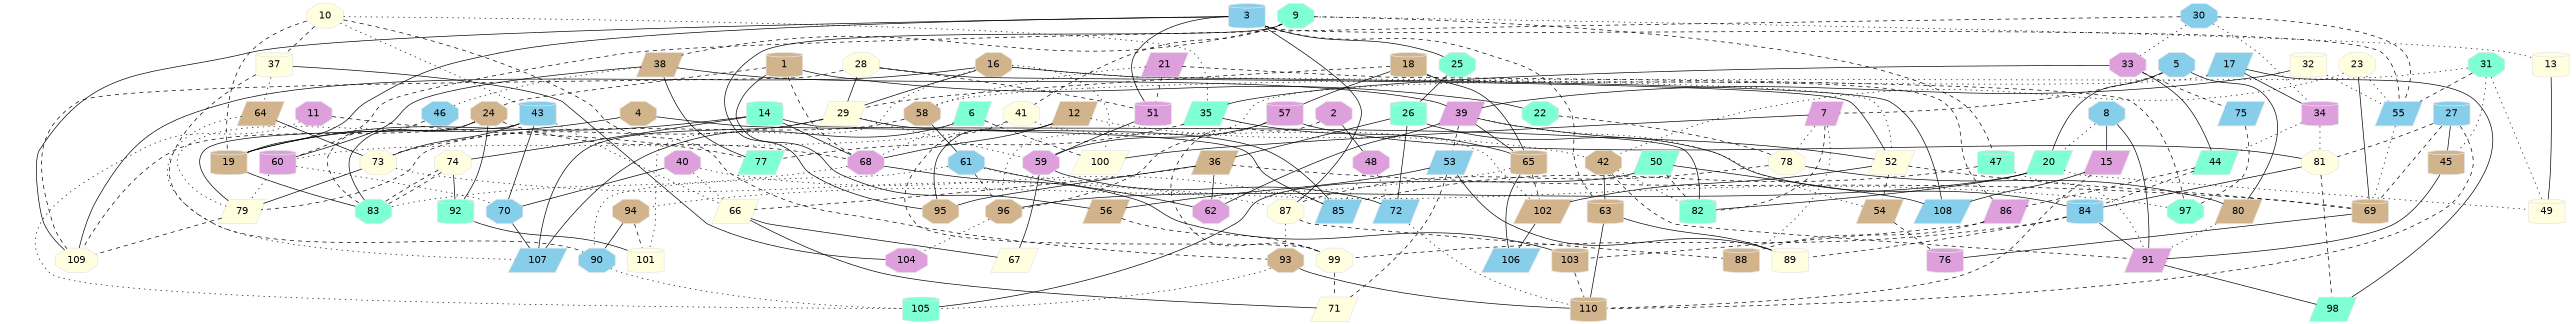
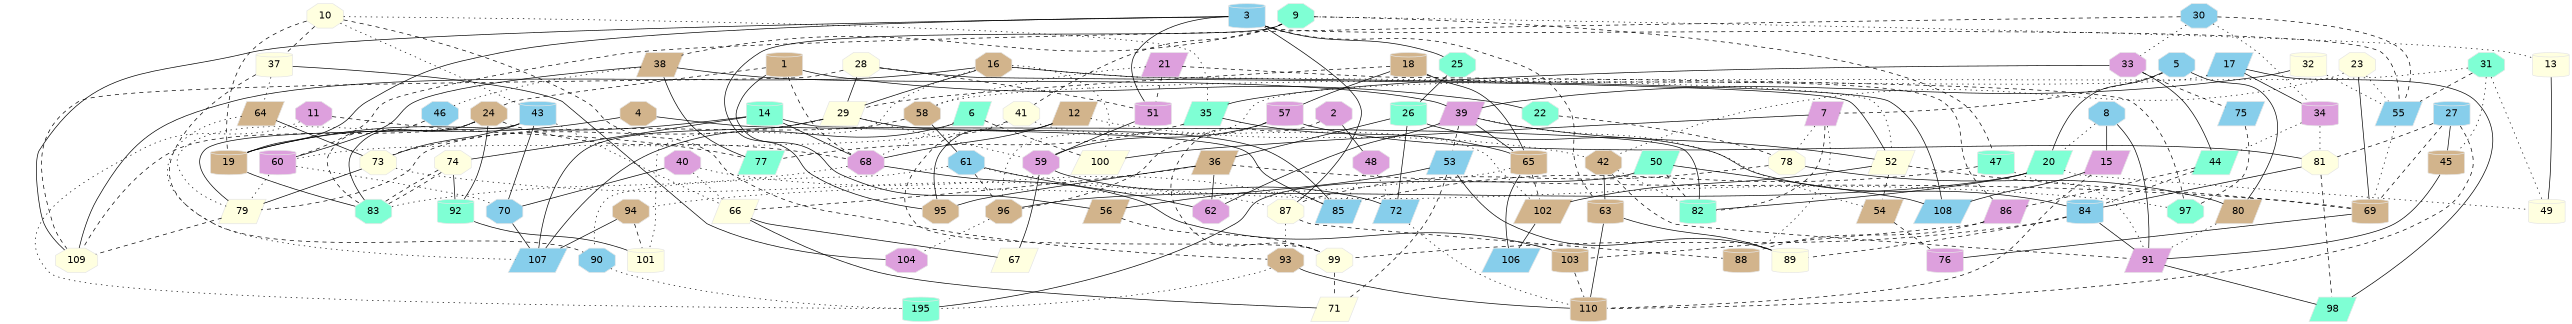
(614, 236) -> (589, 234)
(921, 309) -> (921, 309)
